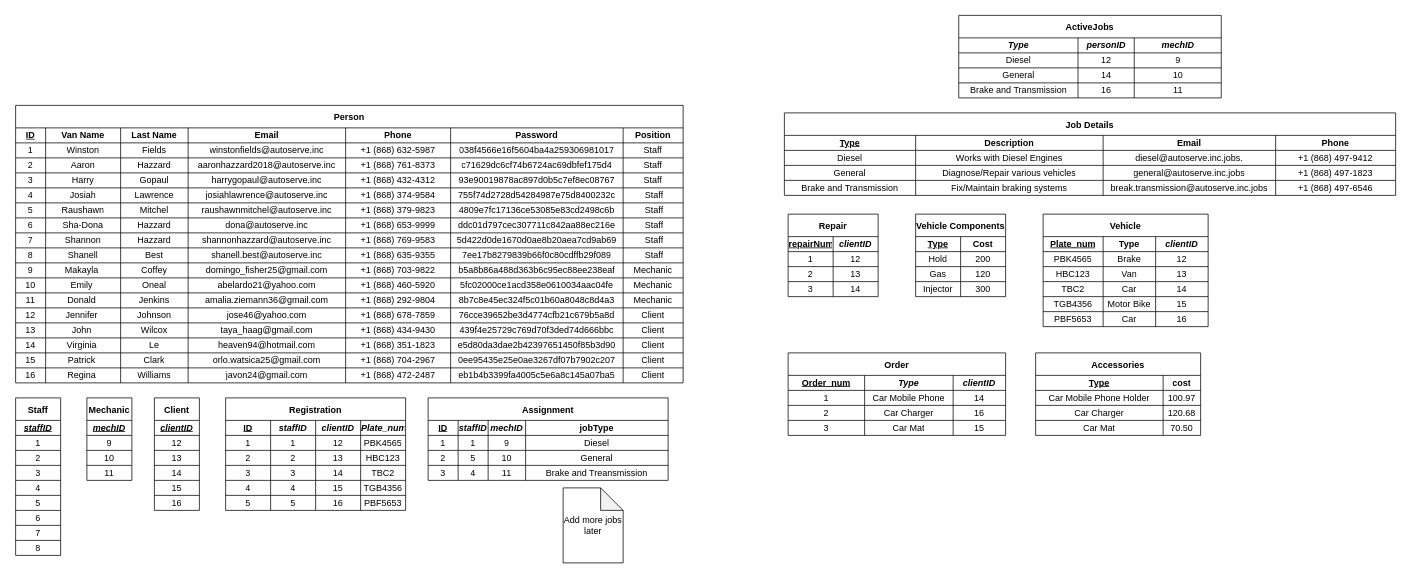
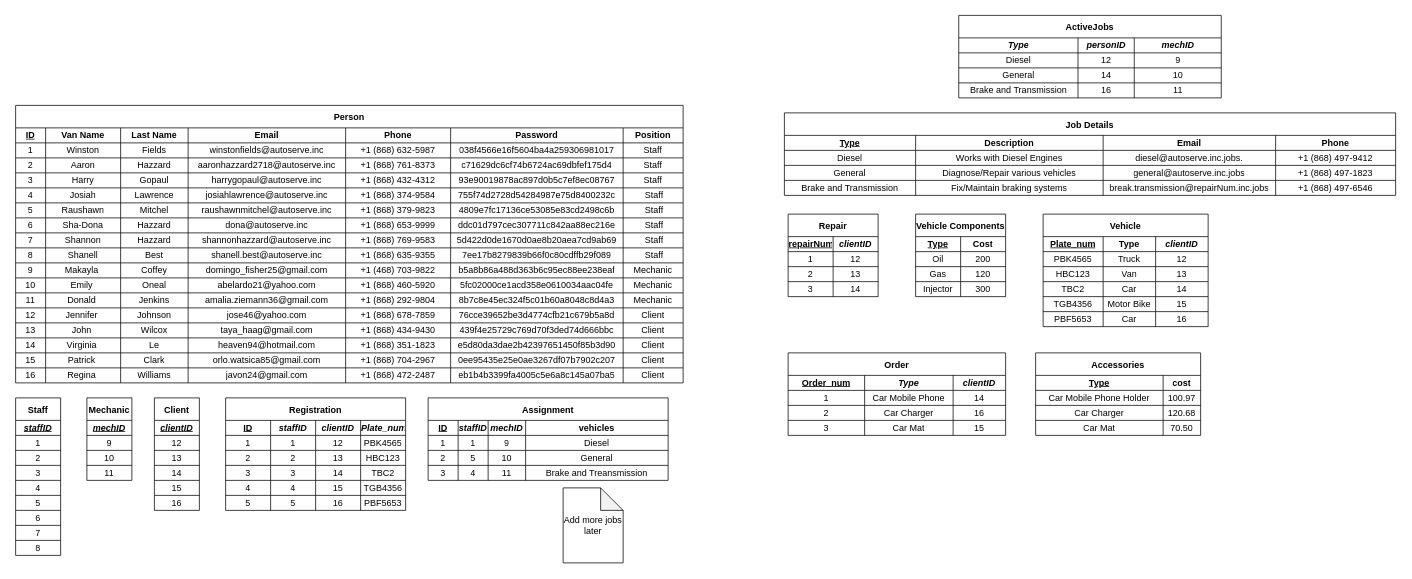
(267, 165) -> (267, 165)
(1189, 188) -> (1189, 188)
(938, 259) -> (938, 259)
(1129, 259) -> (1129, 259)
(398, 270) -> (398, 270)
(267, 360) -> (267, 360)
(597, 428) -> (597, 428)
